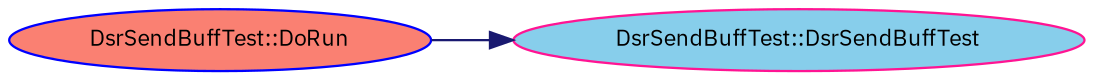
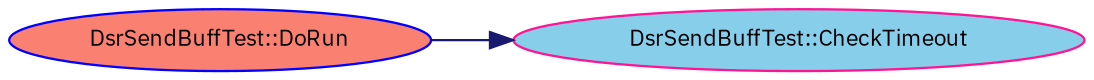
(799, 40) -> (799, 40)
